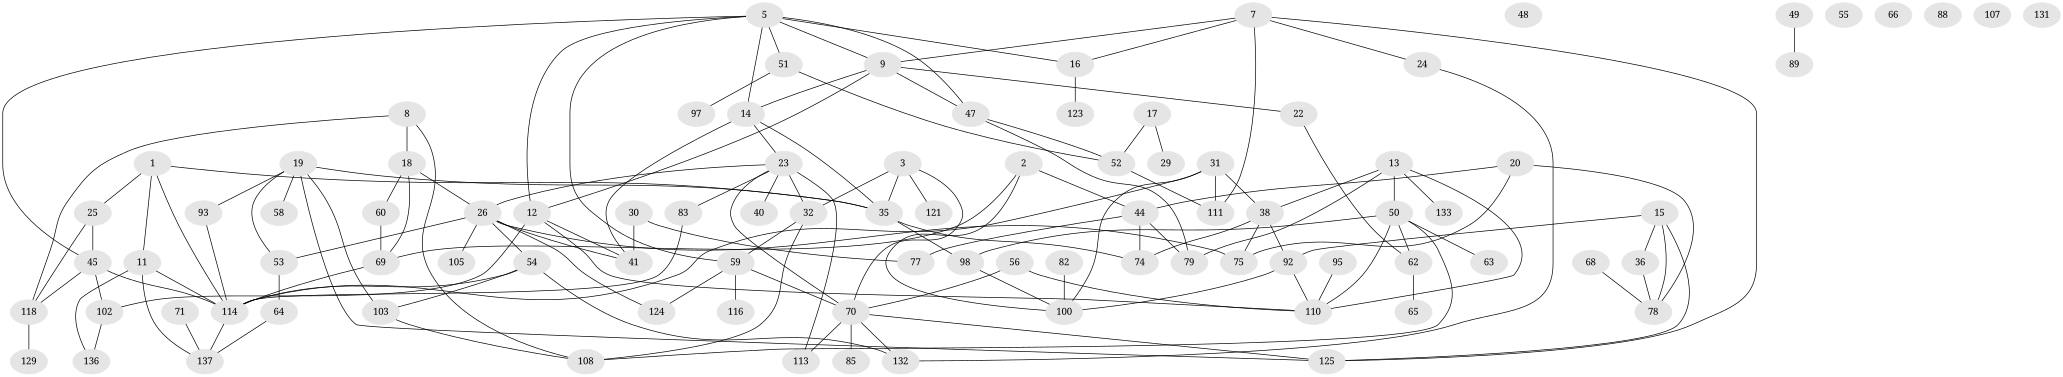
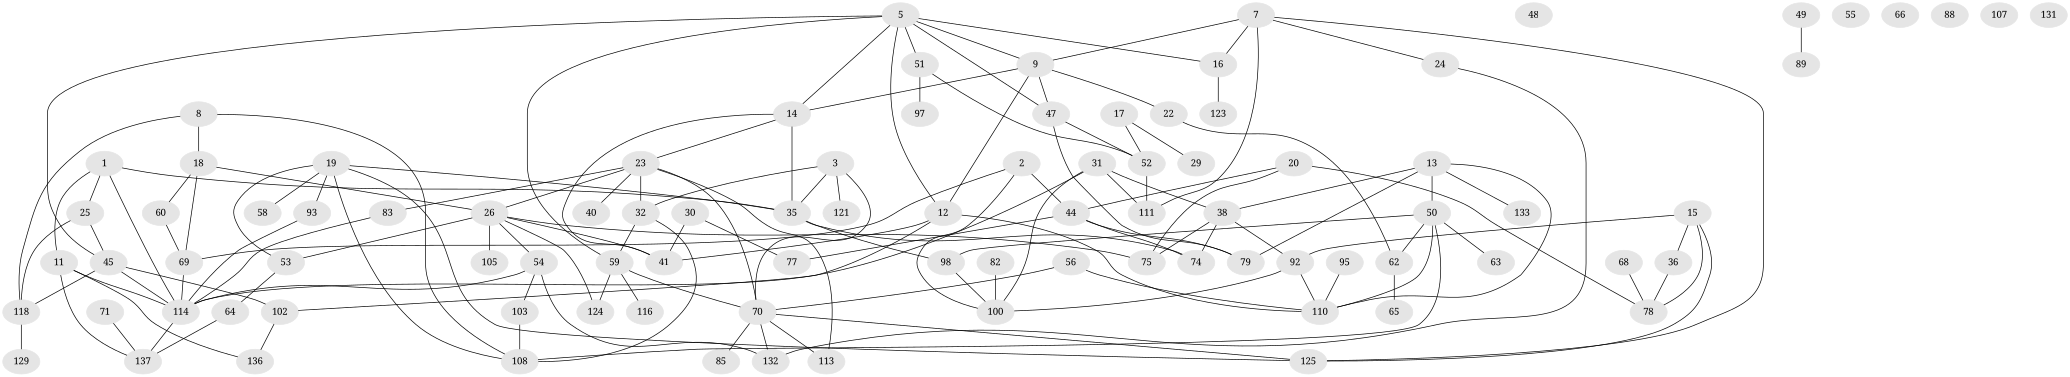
(341, 237) -> (390, 295)
